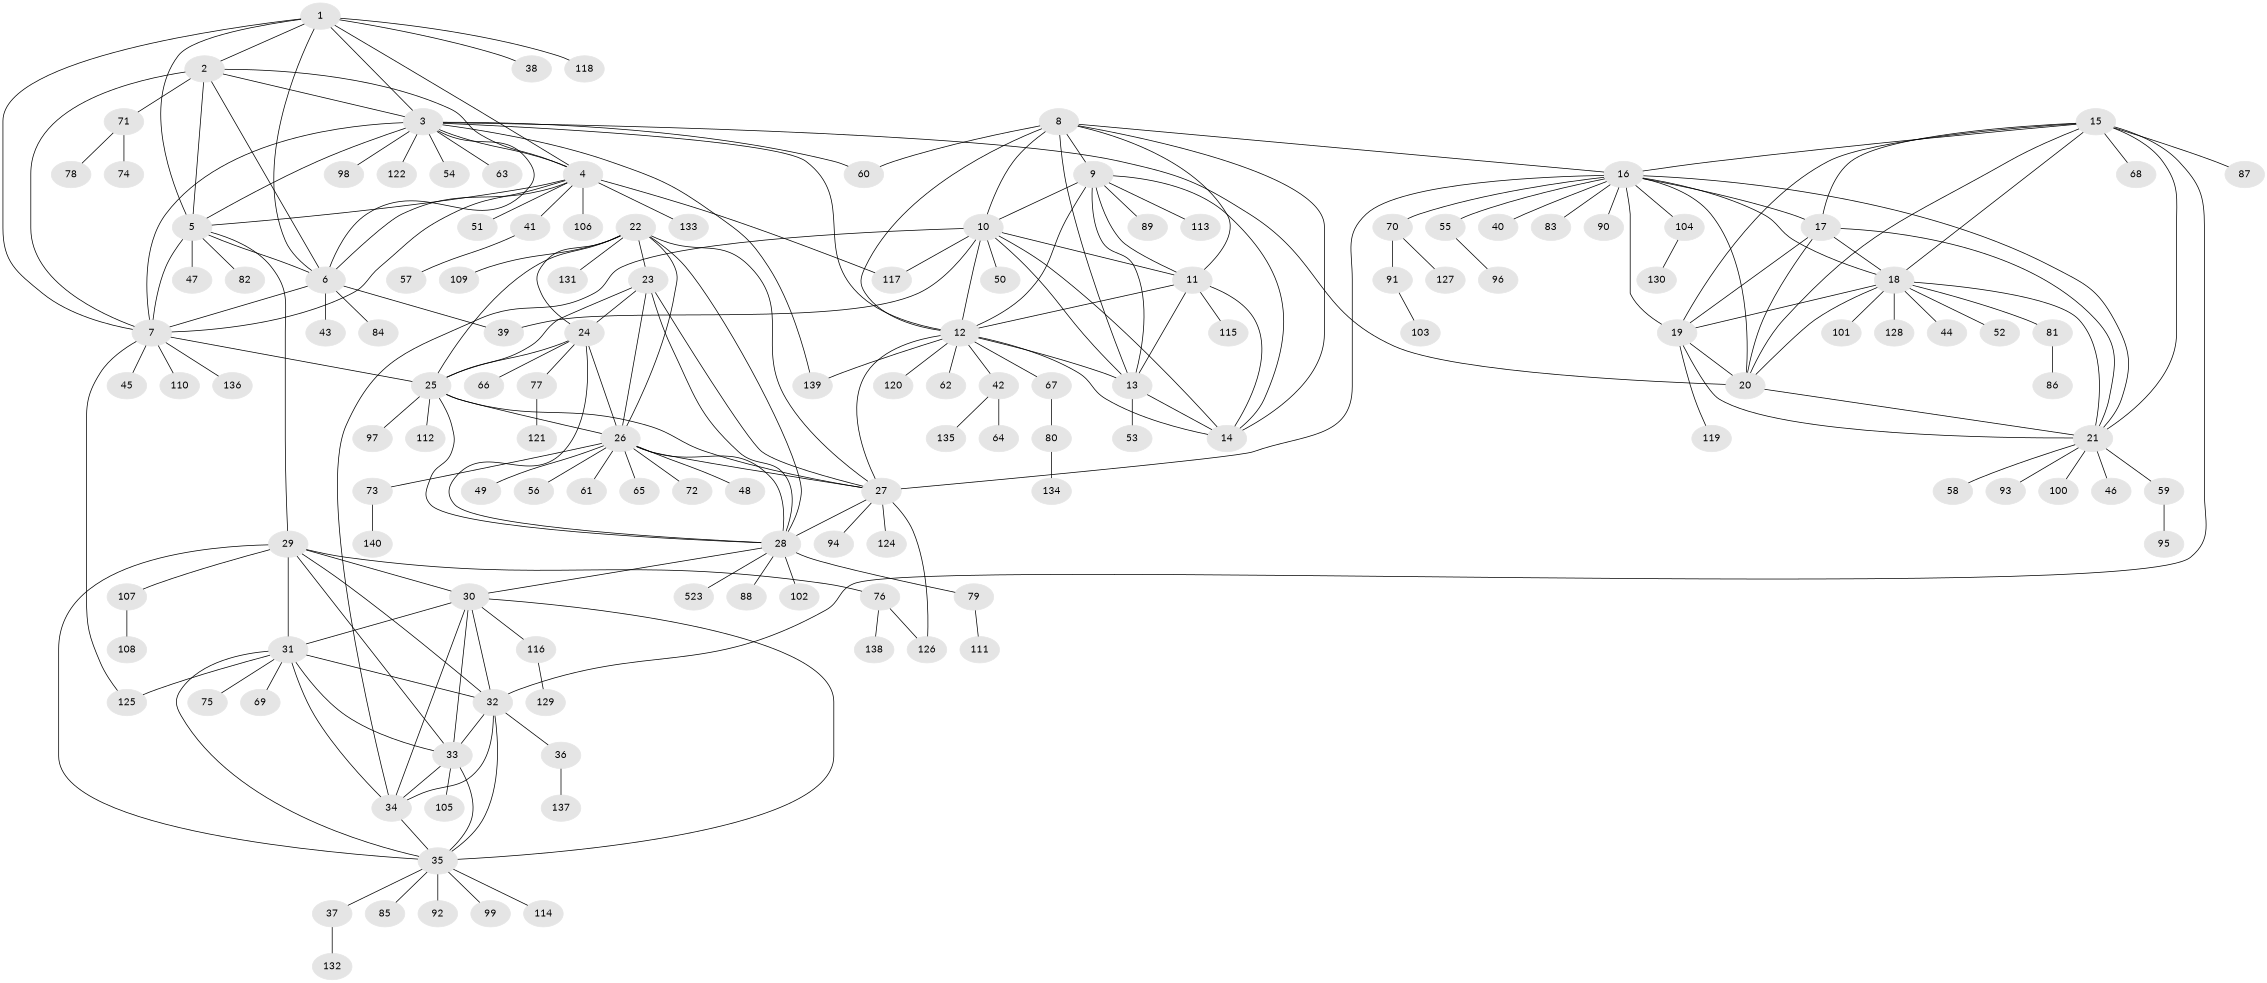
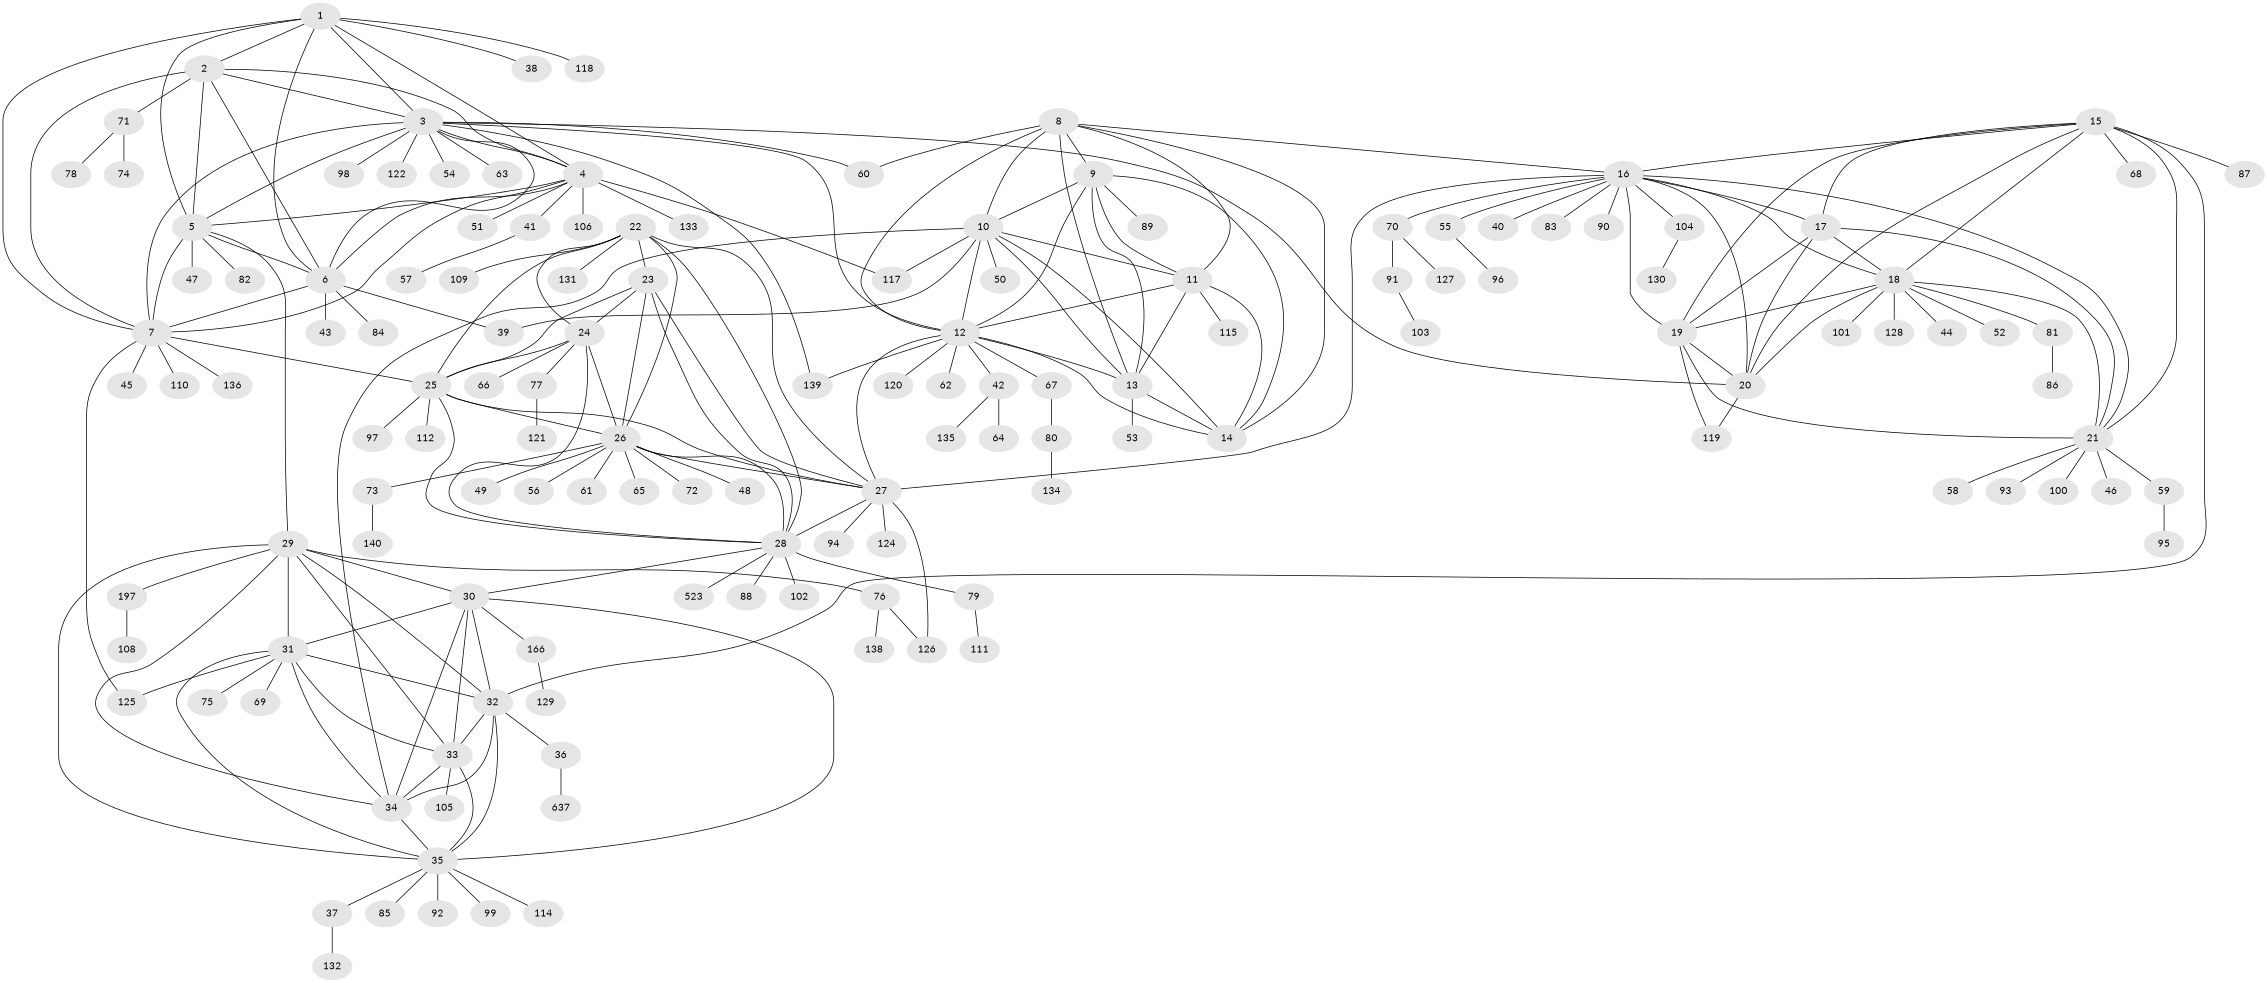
(1200, 227) -> none
(1919, 412) -> (1728, 412)
(127, 597) -> (127, 597)
(536, 650) -> (536, 650)
none -> (114, 727)
(561, 808) -> (561, 808)
